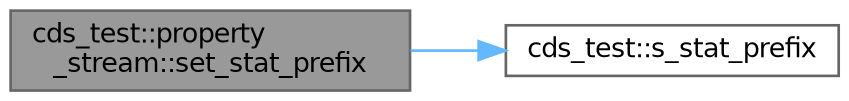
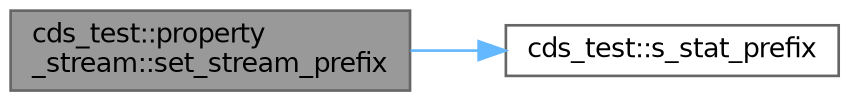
(210, 51) -> (210, 51)
